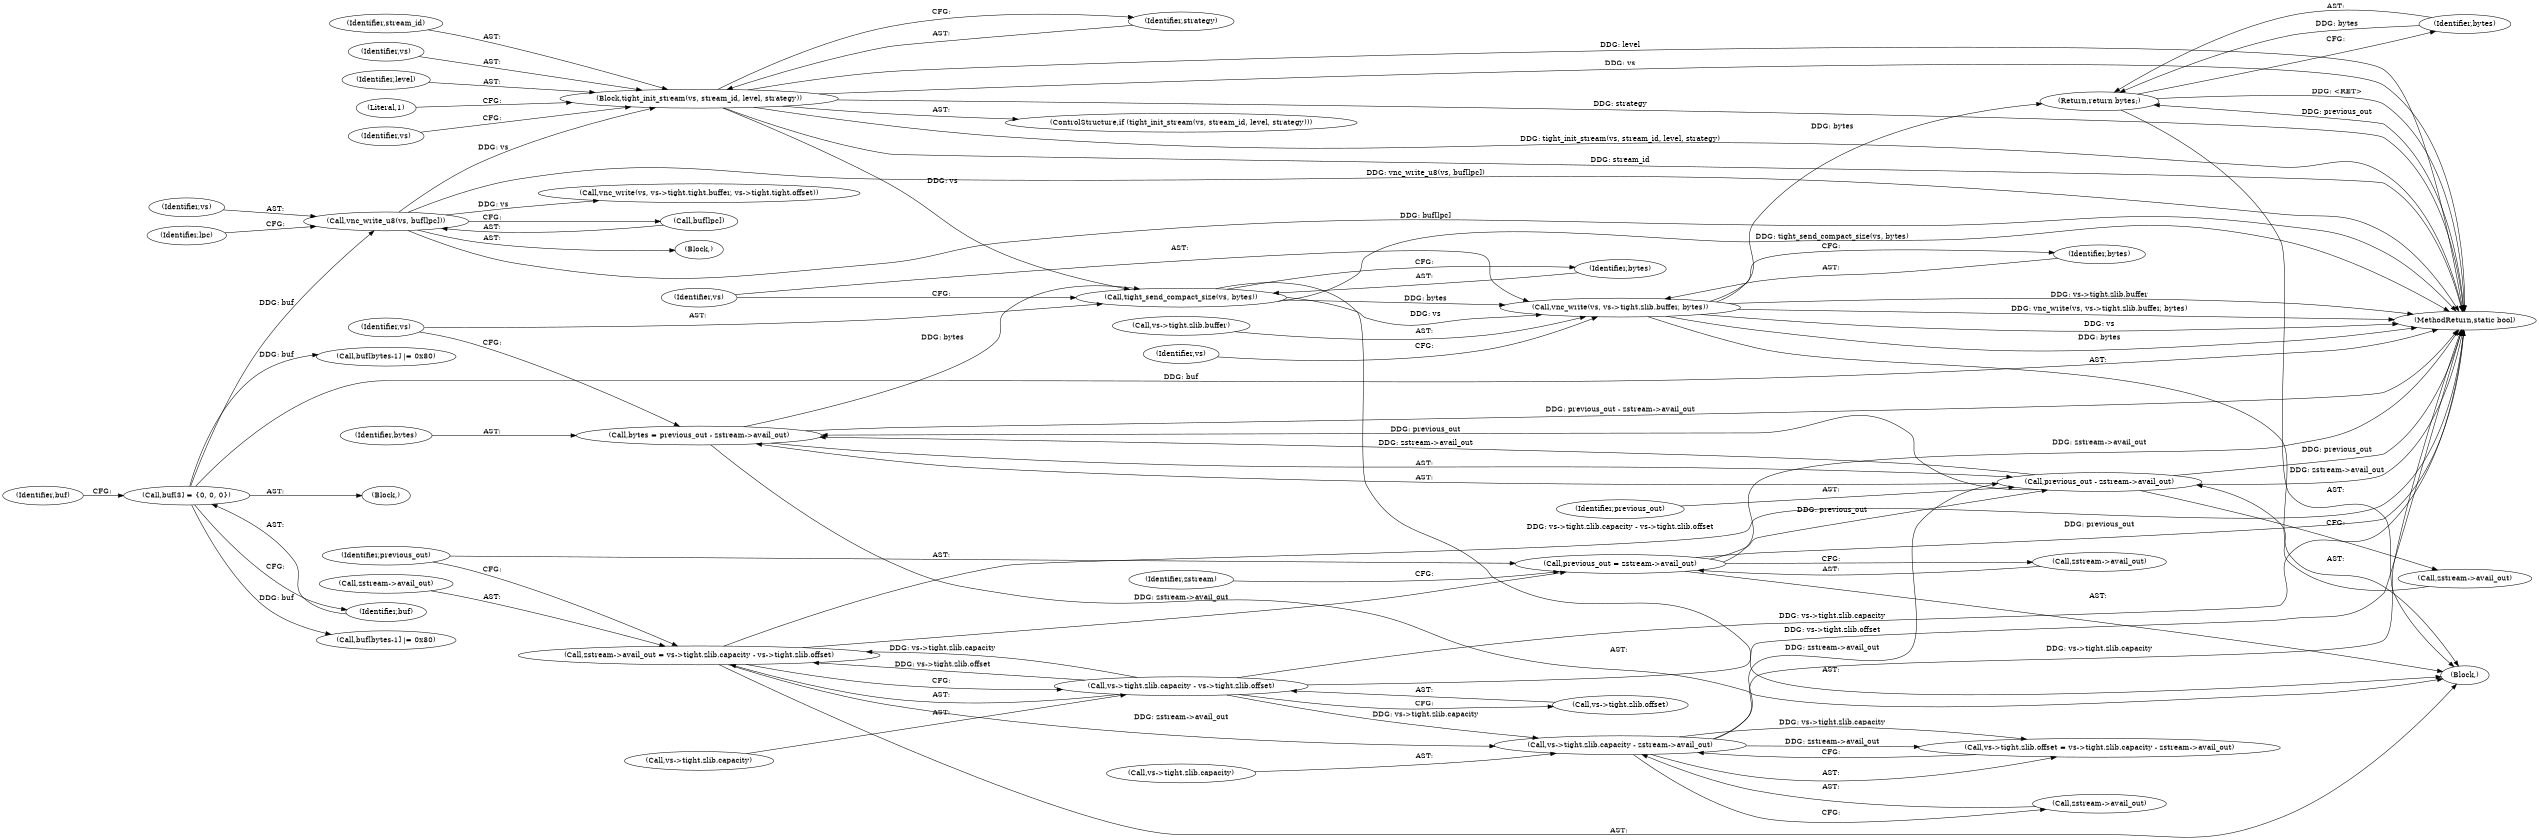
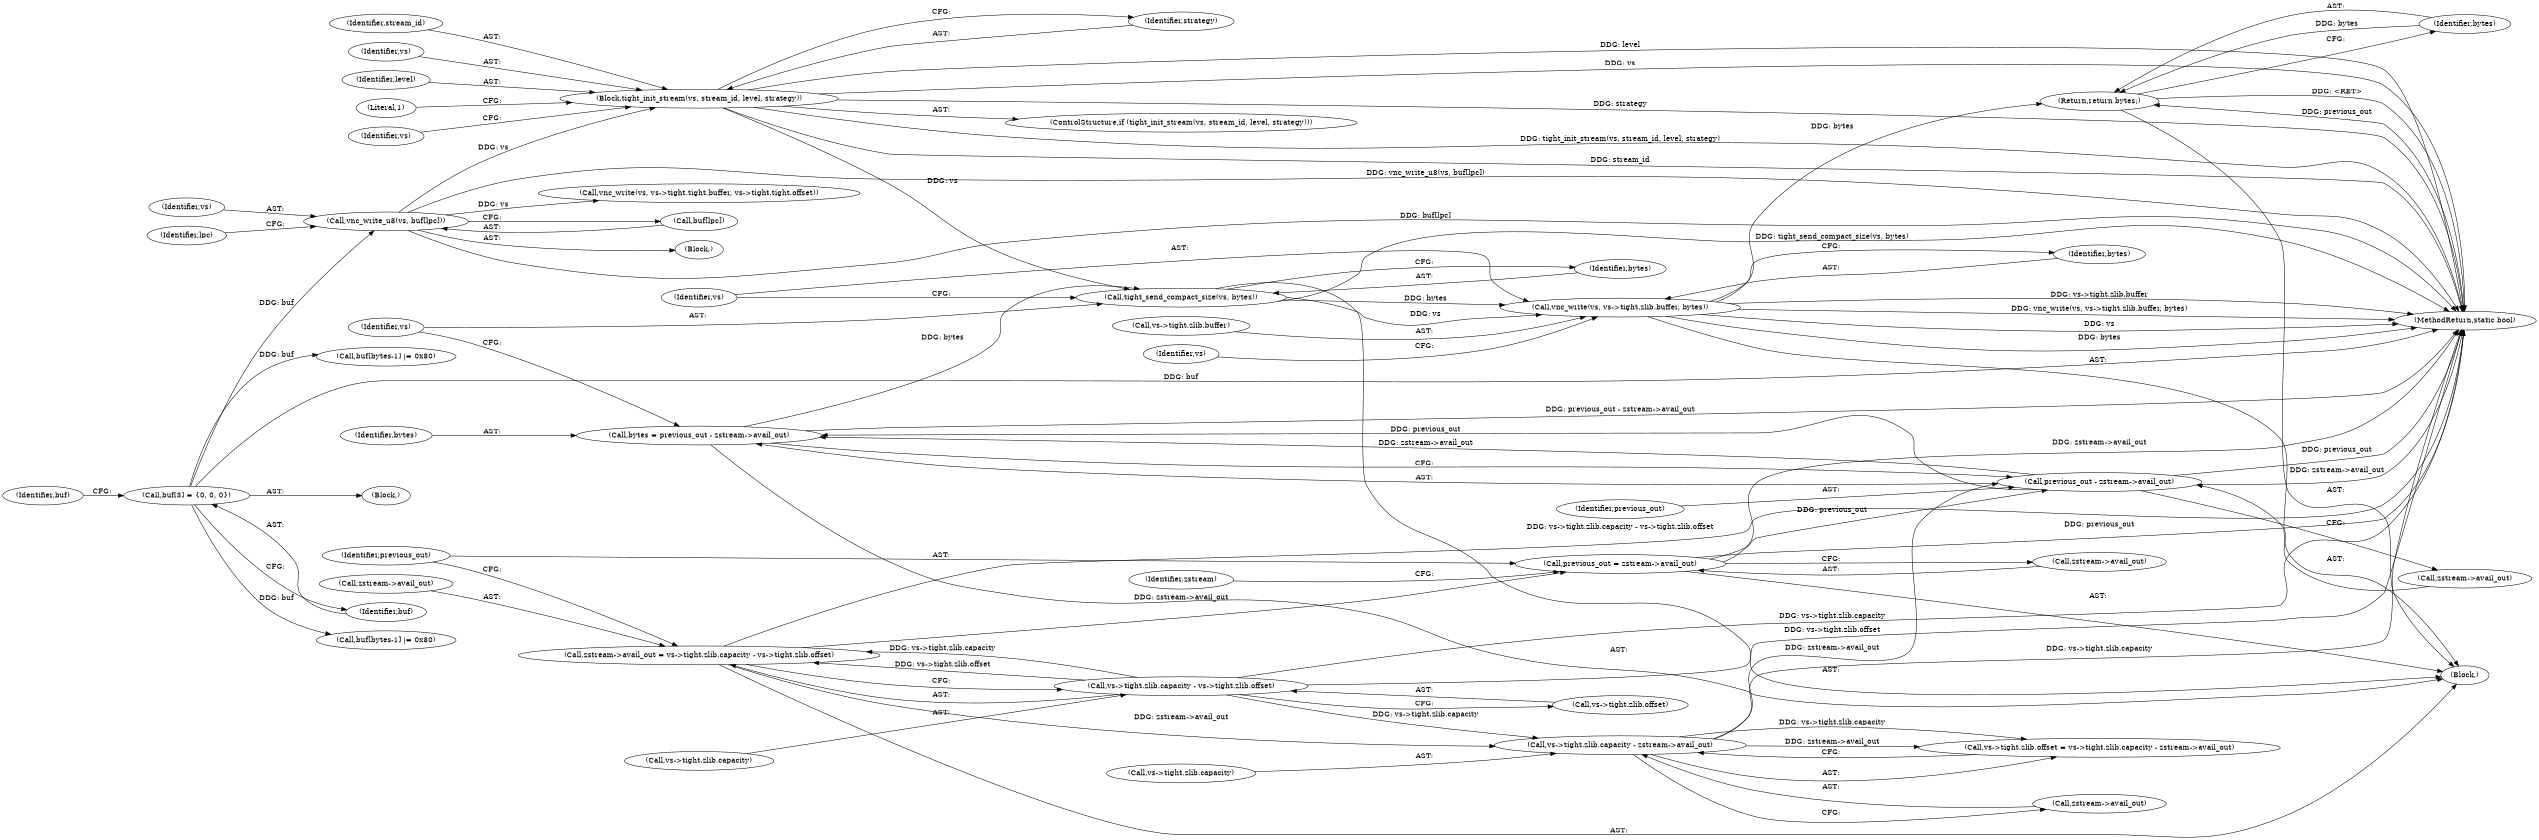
(1426, 463) -> (1426, 463)
